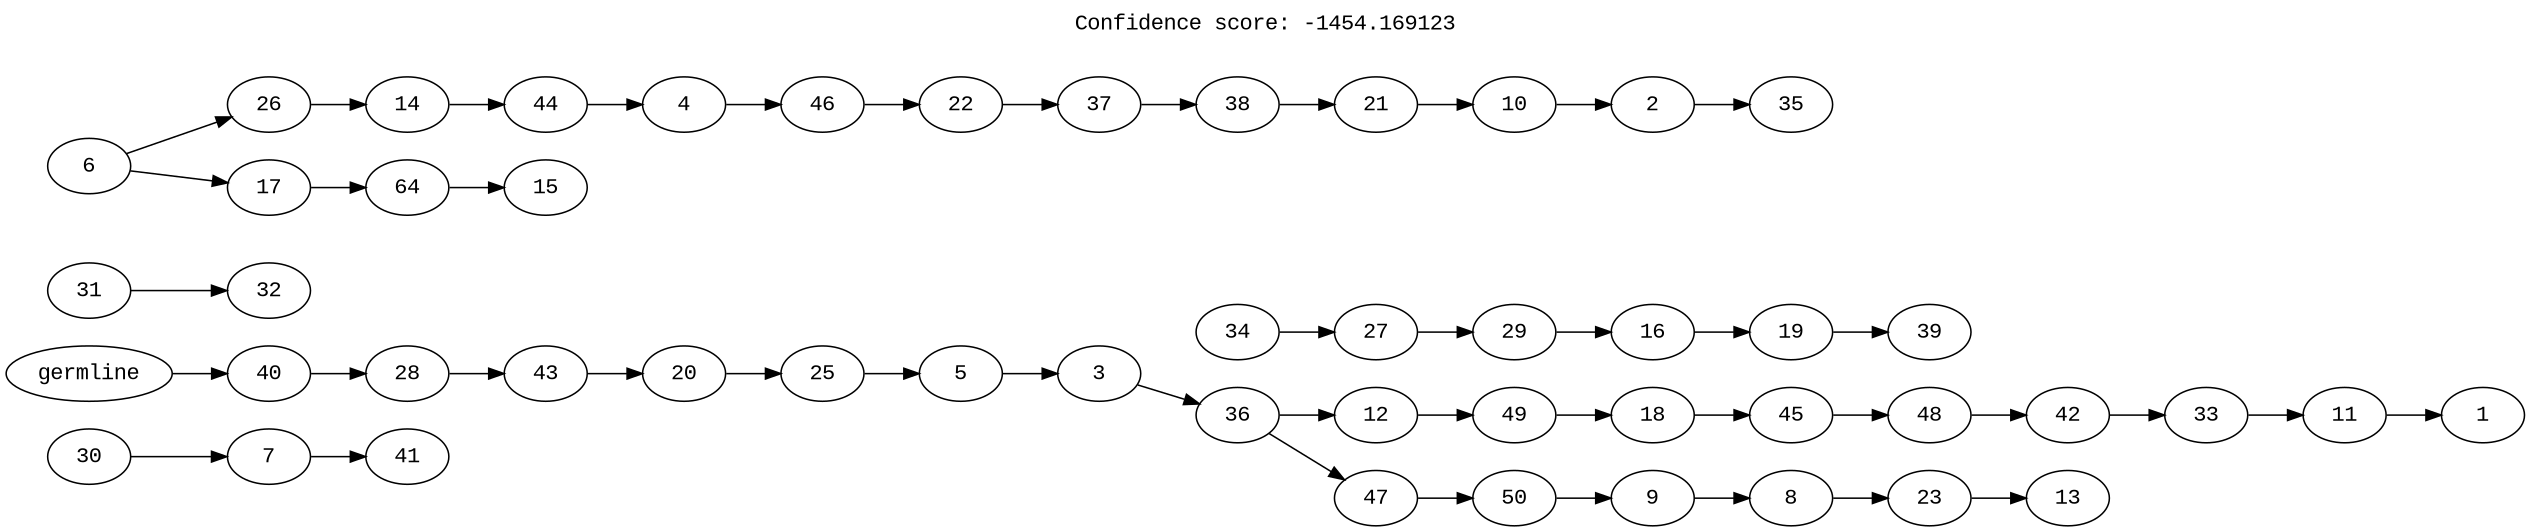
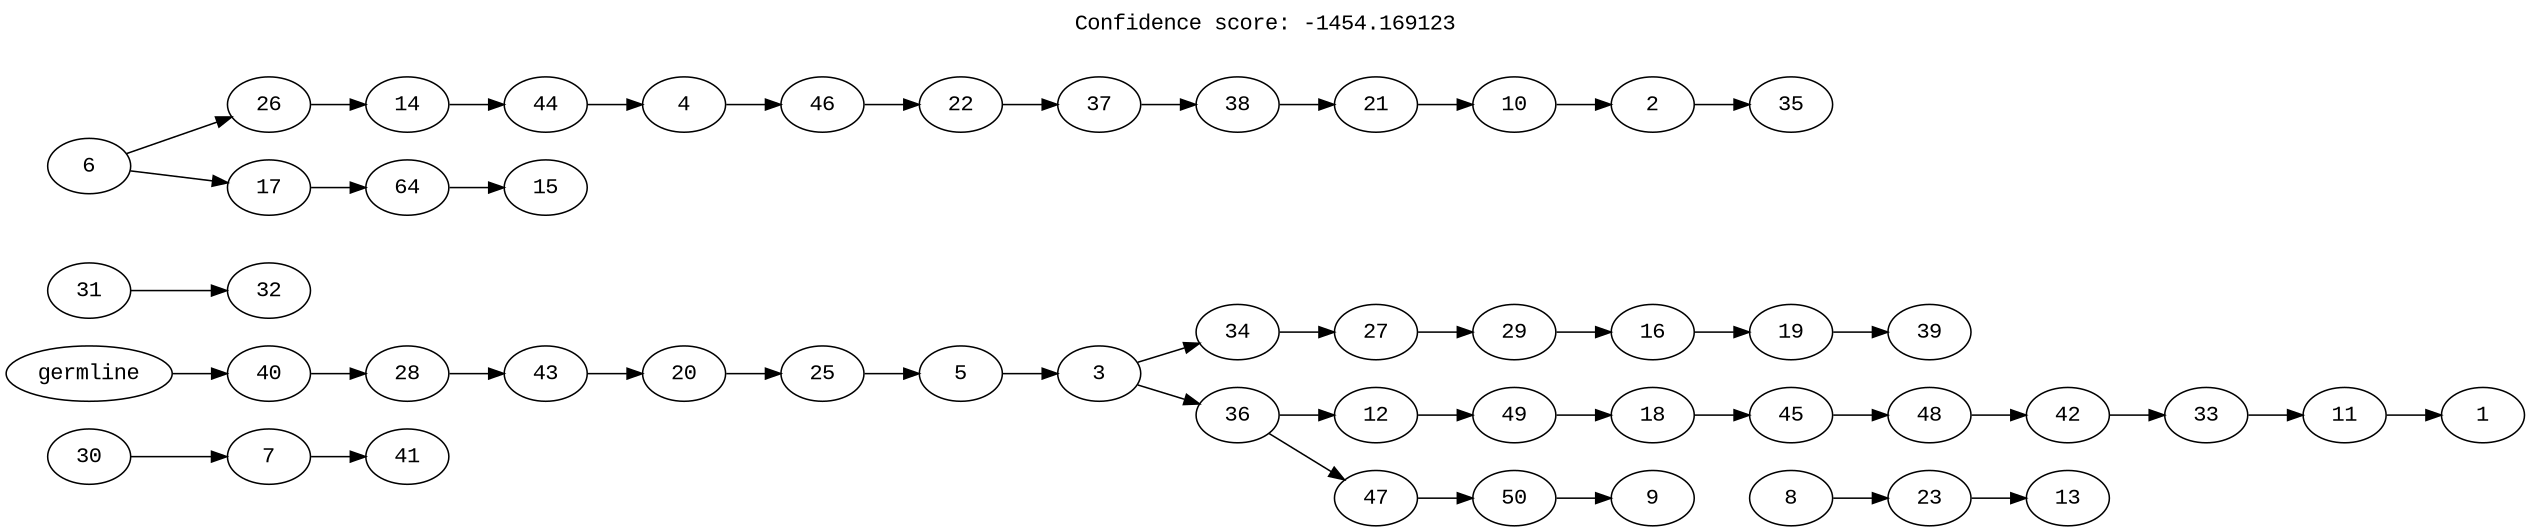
none -> (1161, 355)
(1714, 498) -> none
